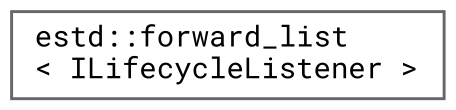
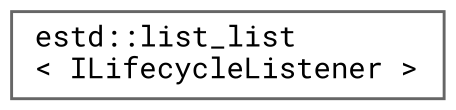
(228, 55) -> (228, 55)
